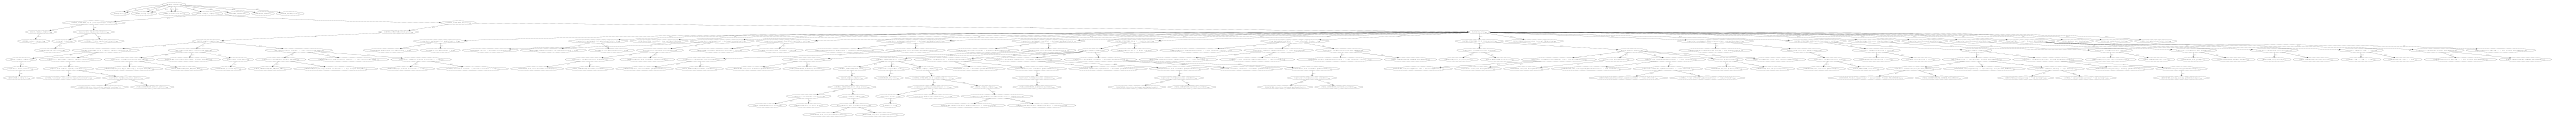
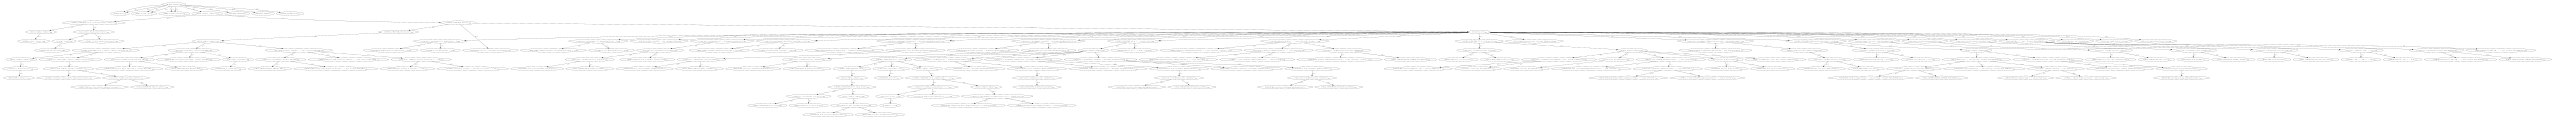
(605, 47) -> (474, 36)
